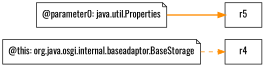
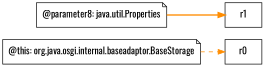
(102, 15) -> (102, 15)
(243, 15) -> (243, 15)
(243, 52) -> (243, 52)
